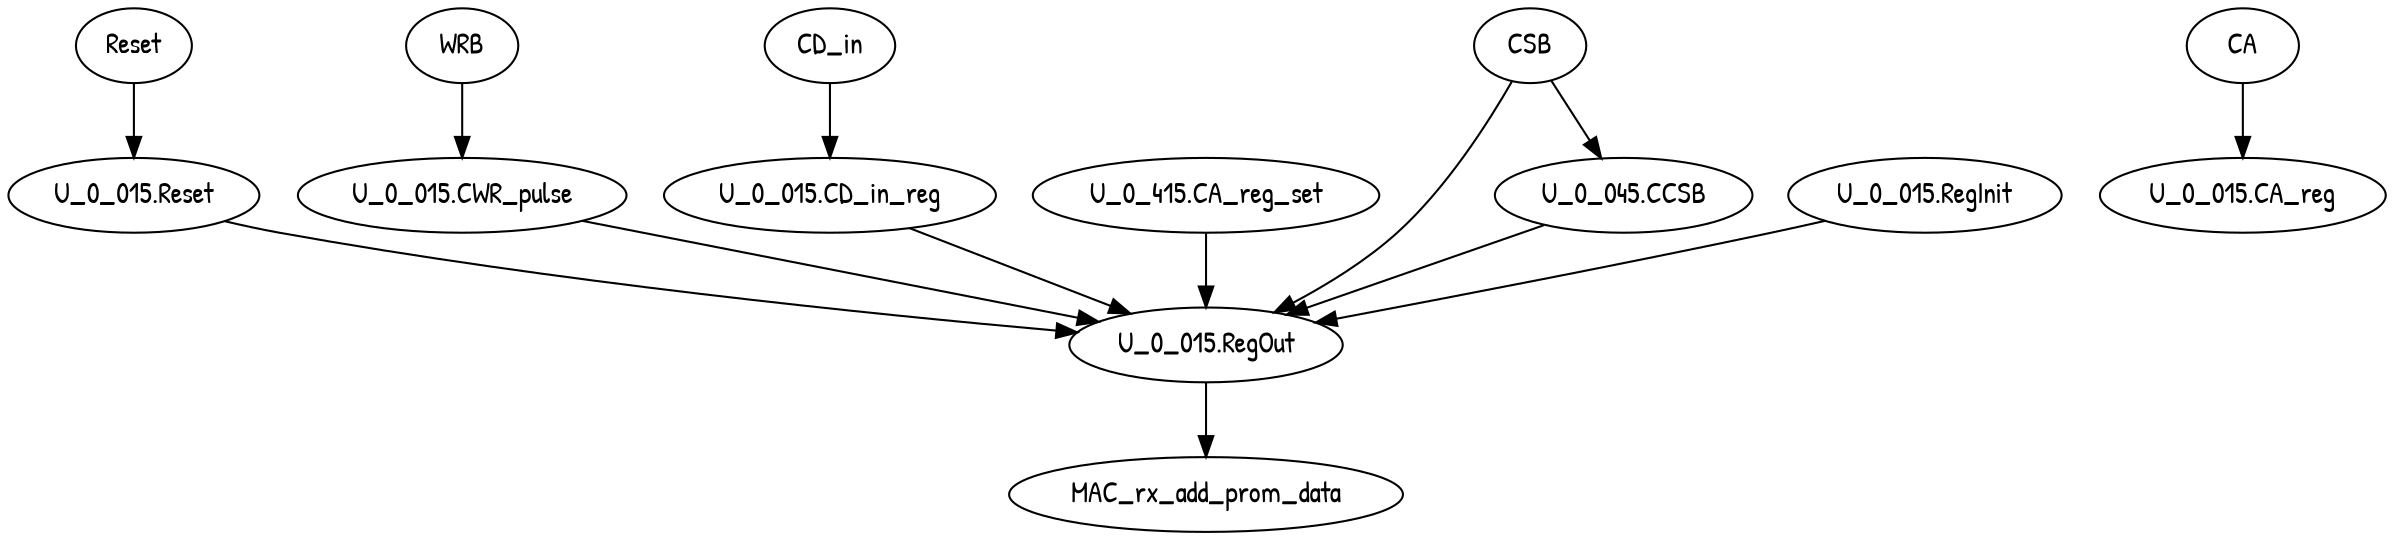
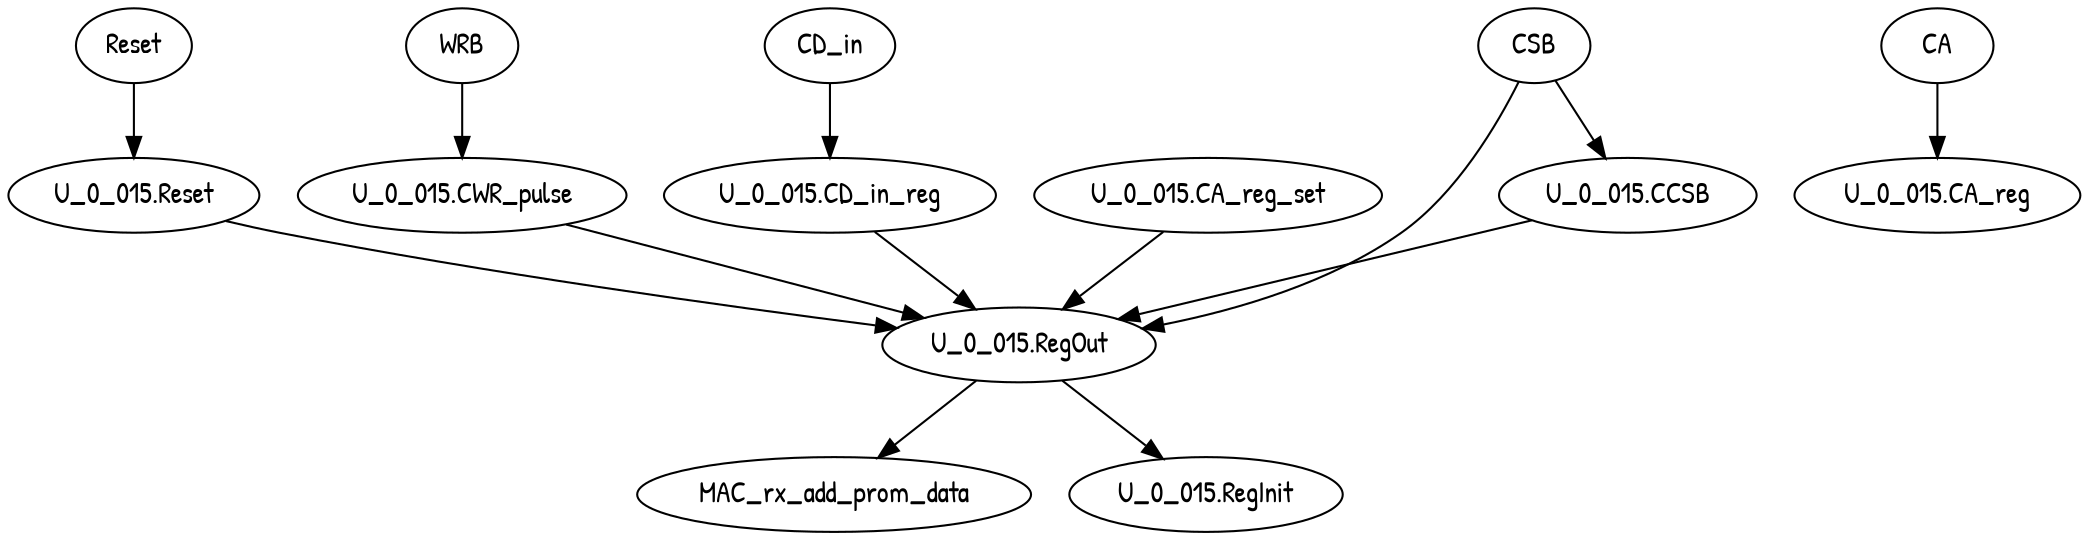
(1206, 195) -> (1208, 195)
(1624, 195) -> (1628, 195)
(1581, 272) -> (1104, 413)
